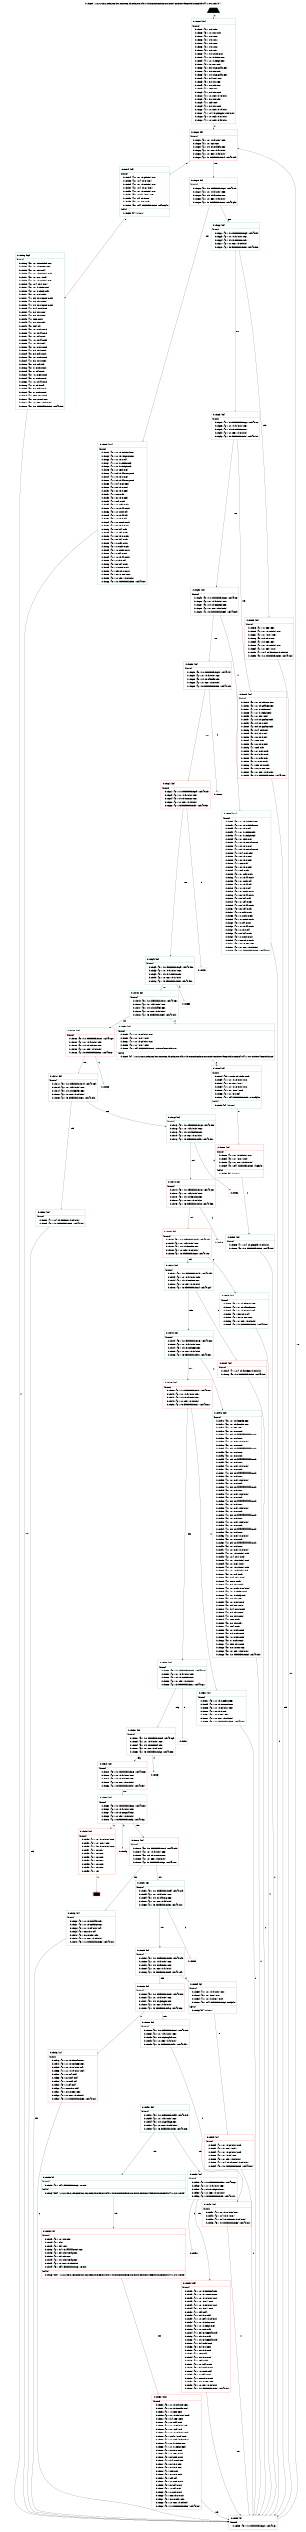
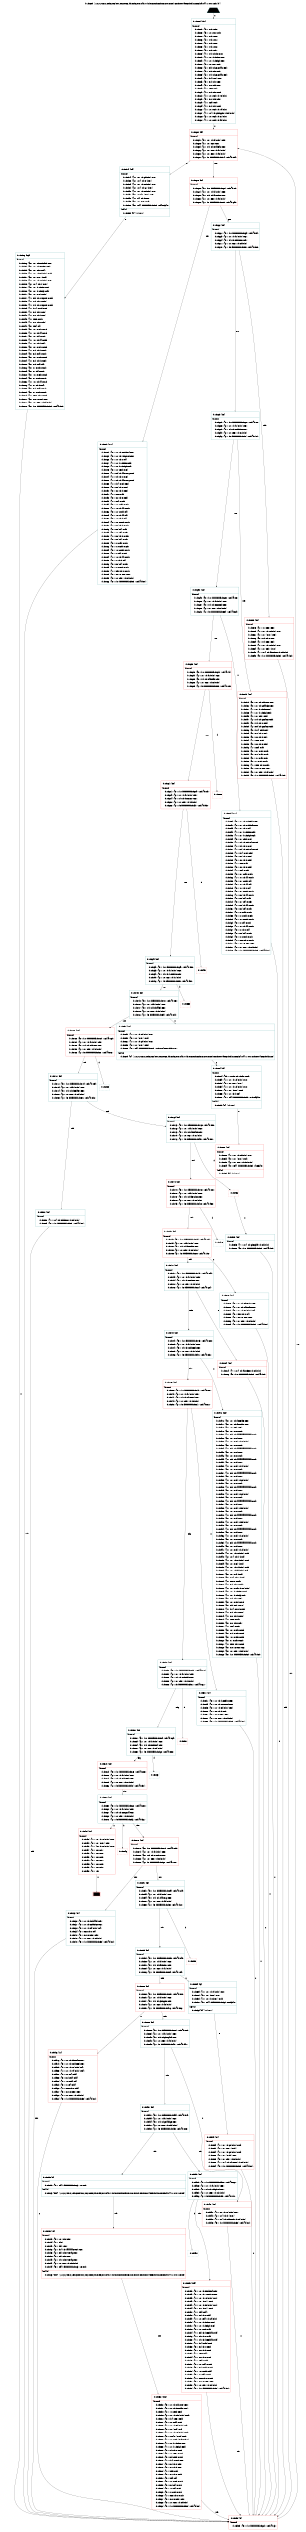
(245, 1205) -> (239, 1215)
none -> (165, 2075)
